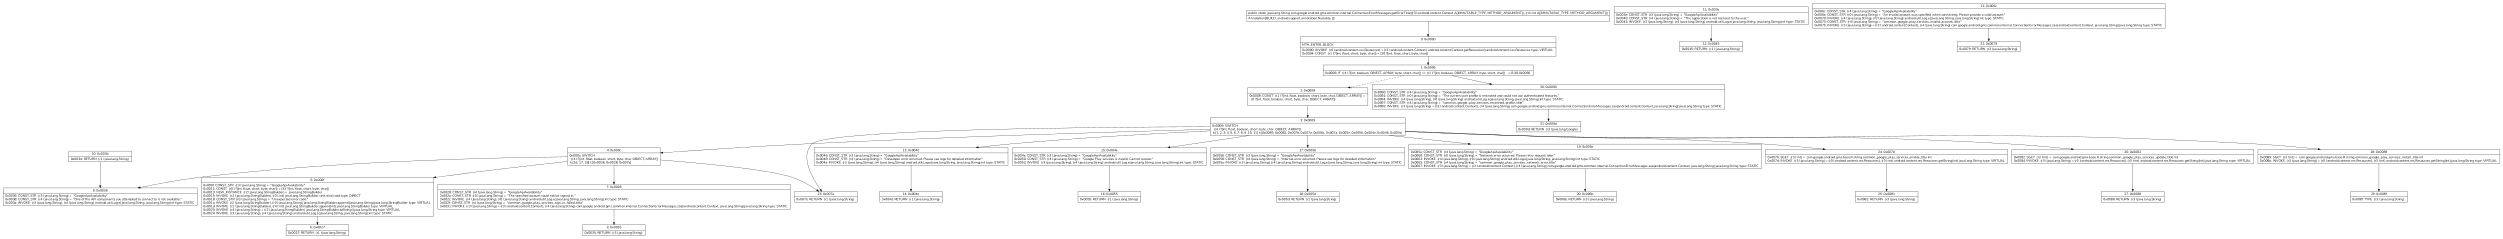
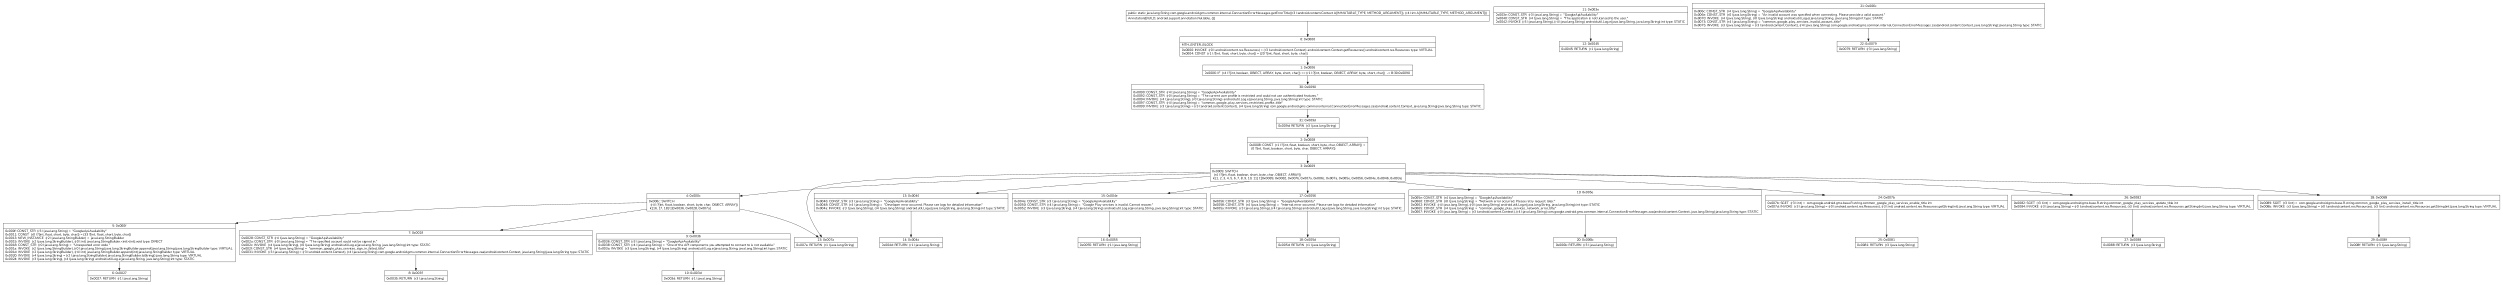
(1377, 82) -> (1308, 132)
(1549, 129) -> (1308, 126)
(100, 174) -> (693, 260)
(2379, 199) -> (2379, 245)
